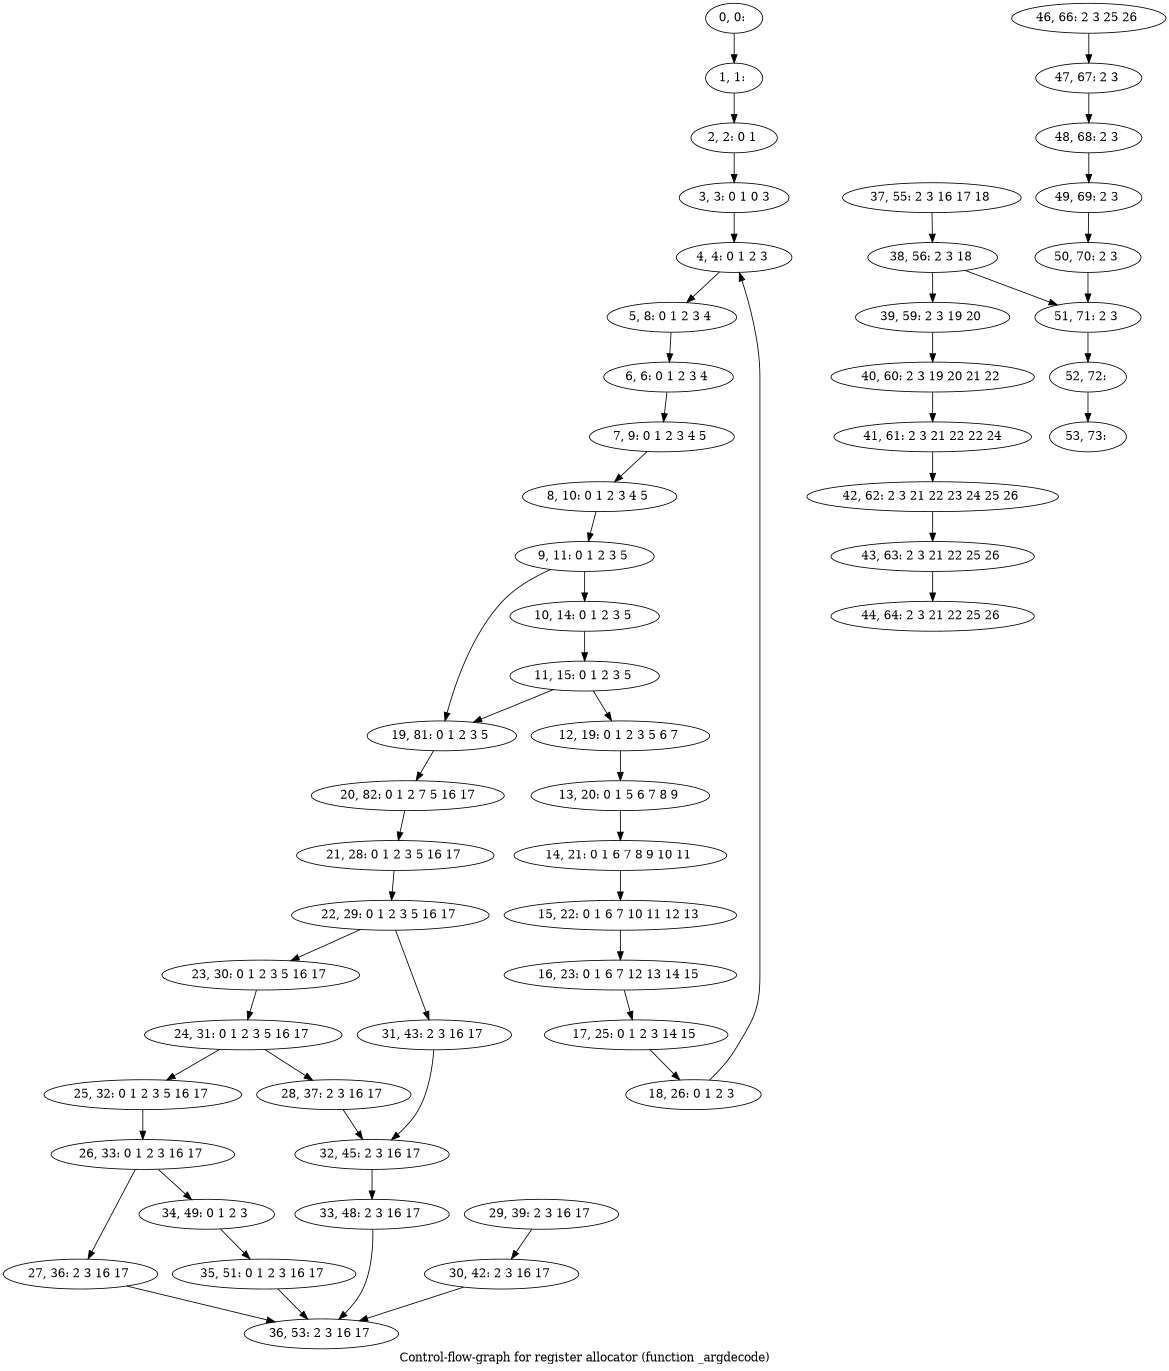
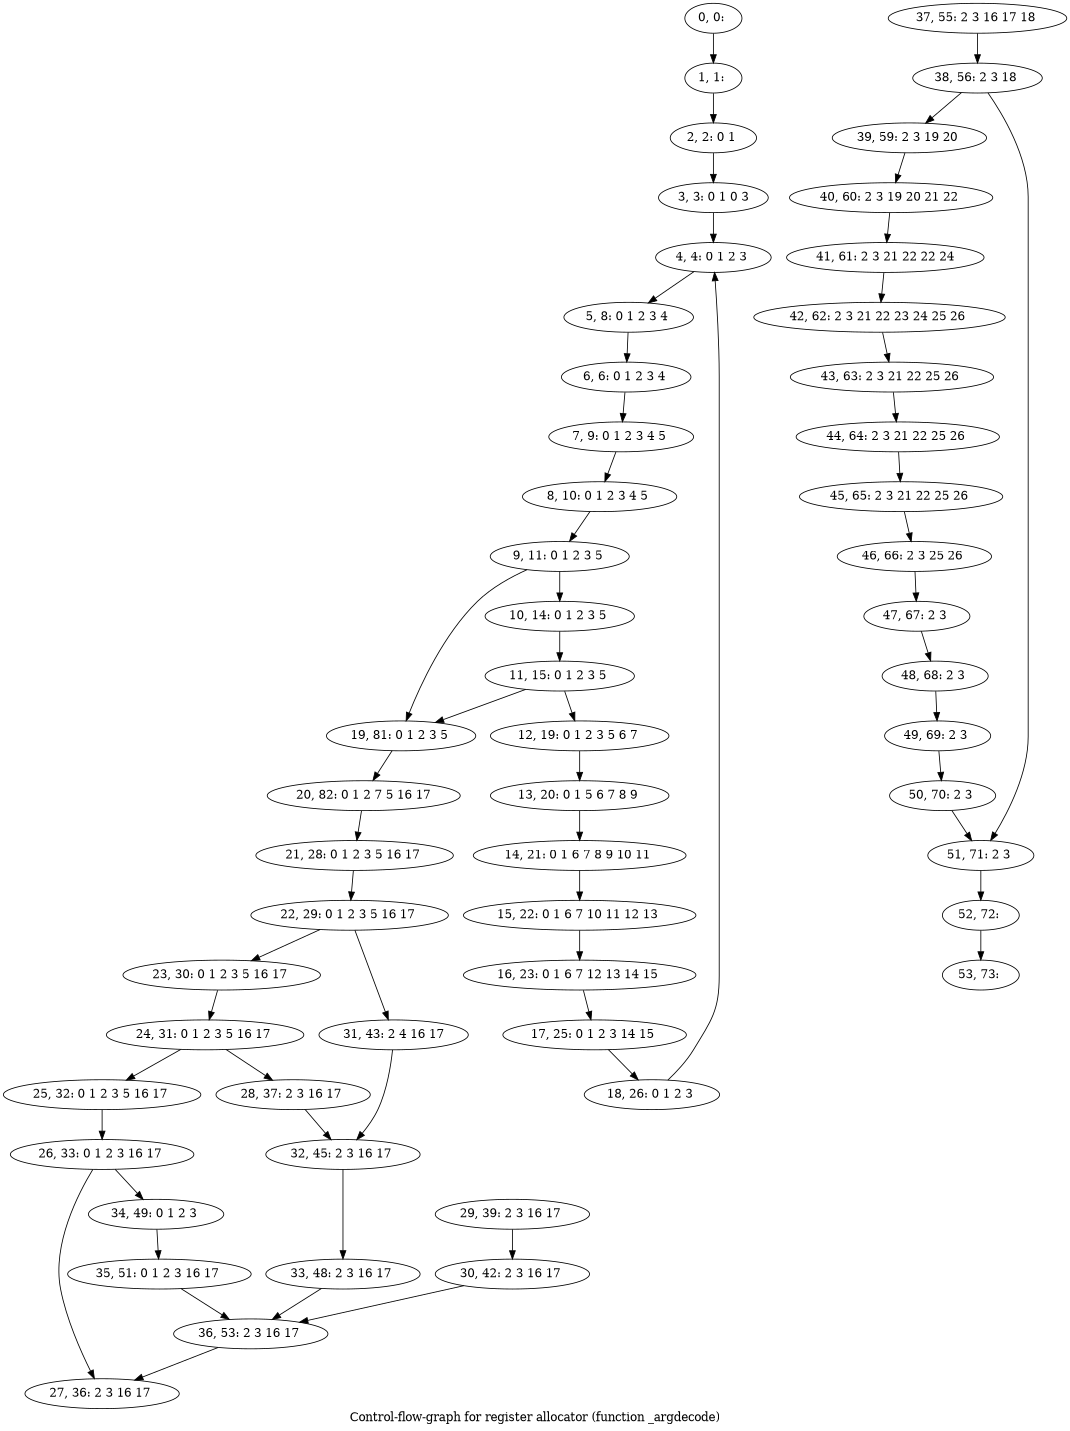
none -> (901, 497)
(434, 1035) -> (394, 1035)
(197, 1303) -> (180, 1362)
